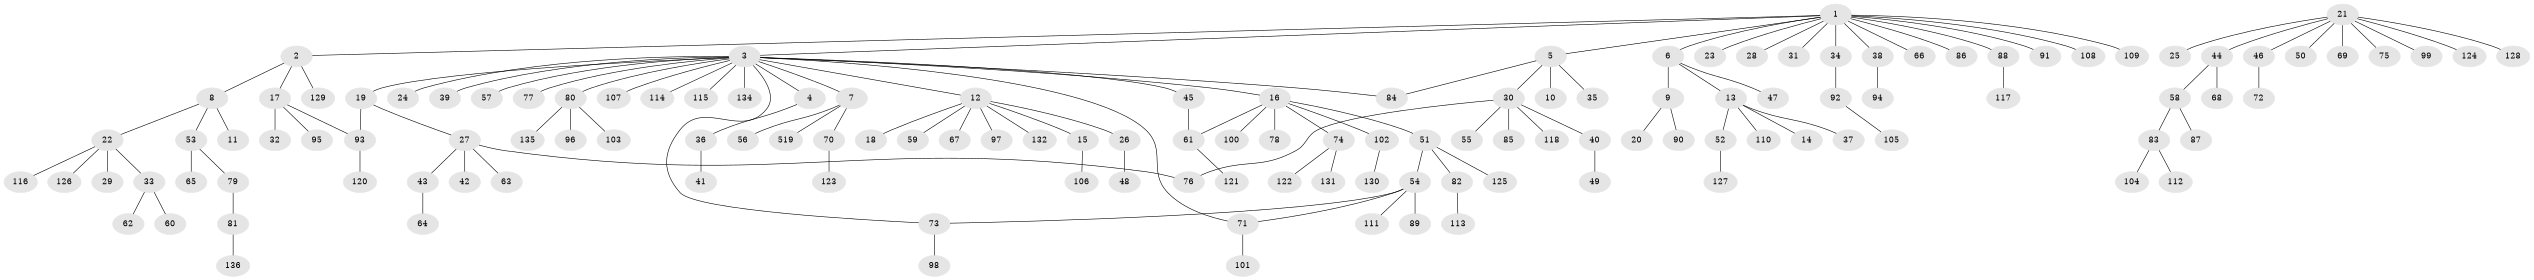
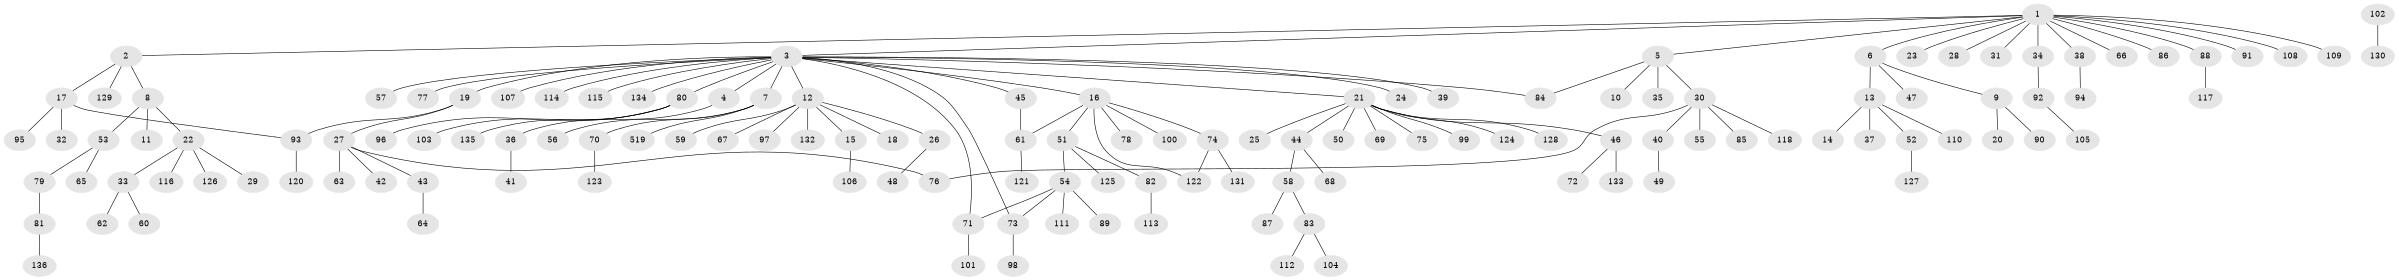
none -> (1073, 77)
(1329, 118) -> (1120, 162)
none -> (1616, 182)
